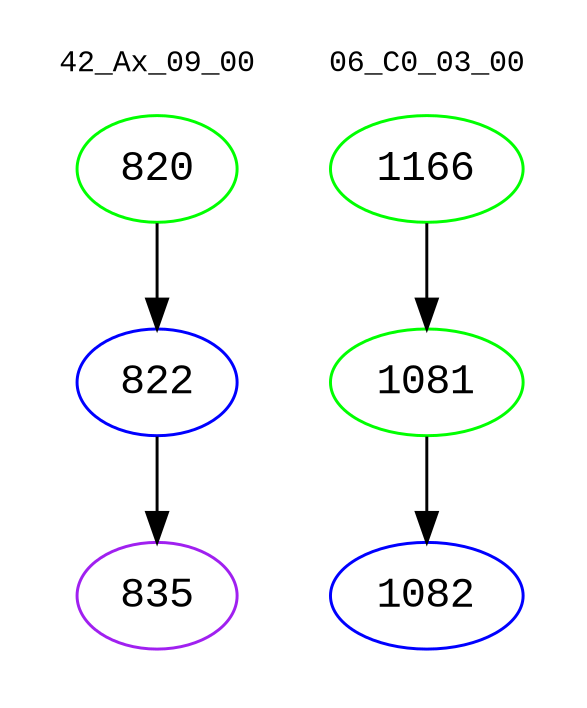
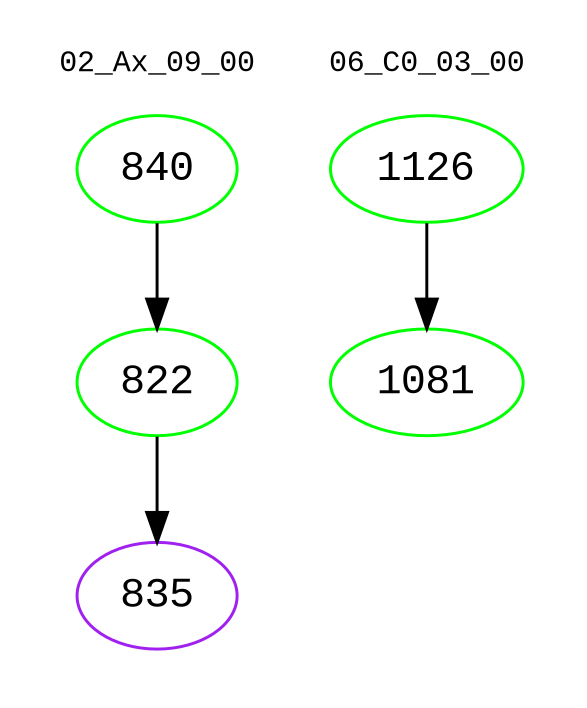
(159, 64) -> (159, 64)
(157, 169) -> (157, 169)
(427, 169) -> (427, 169)
(157, 382) -> (157, 382)
(427, 596) -> none
